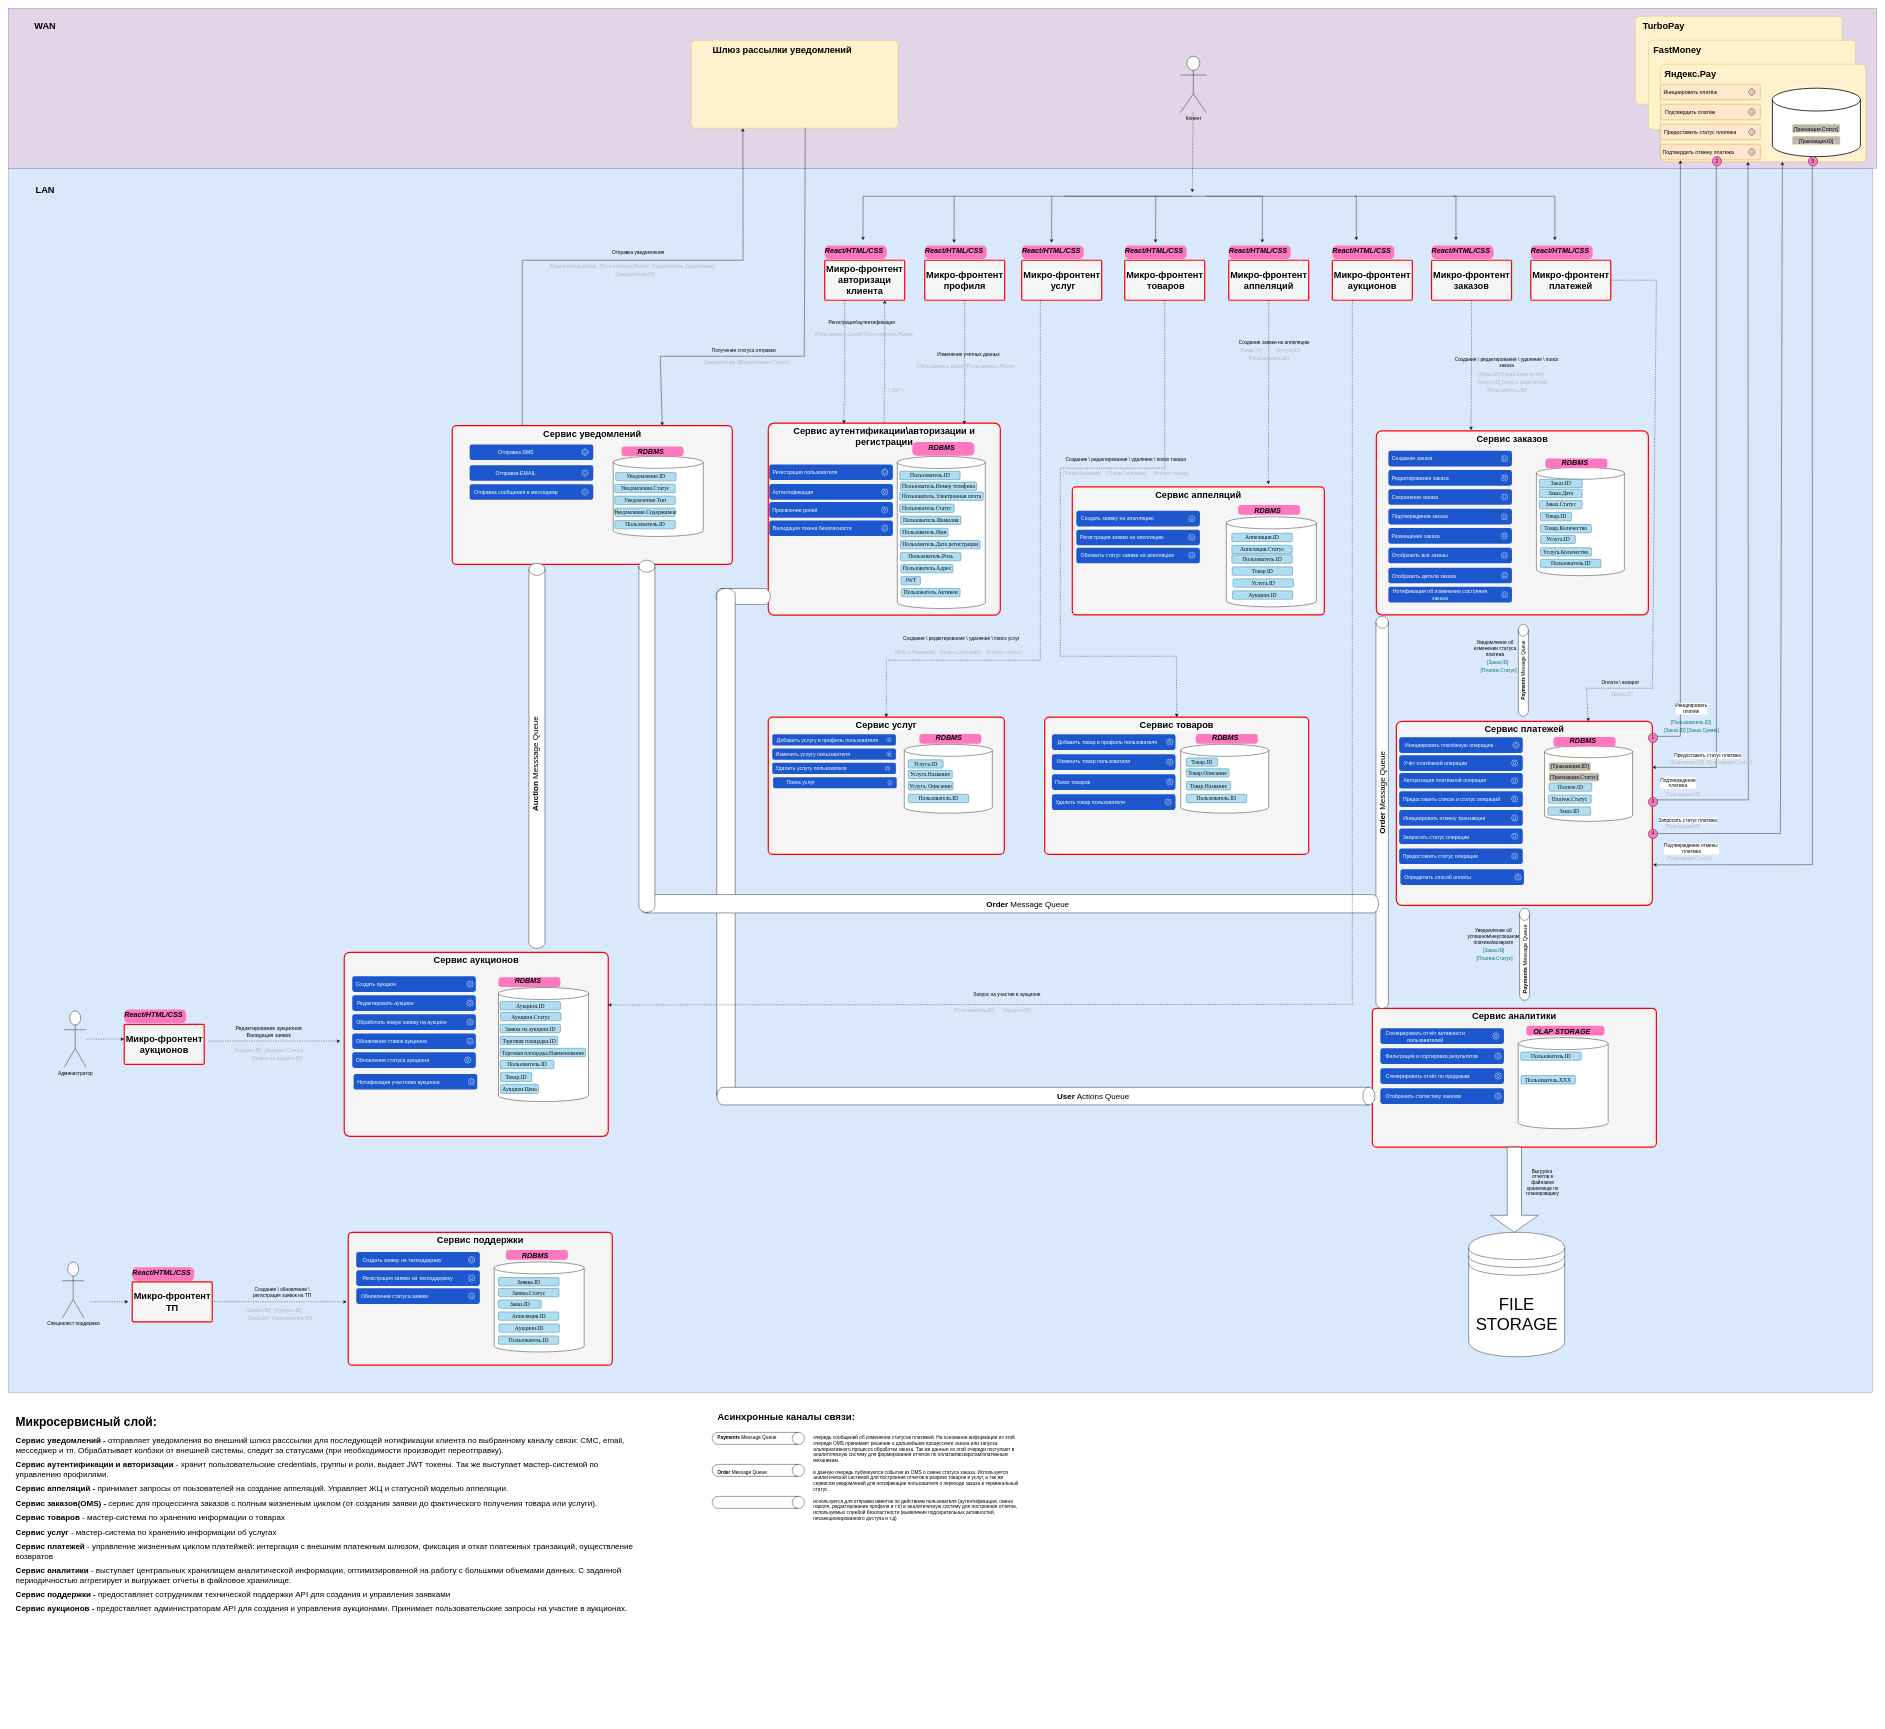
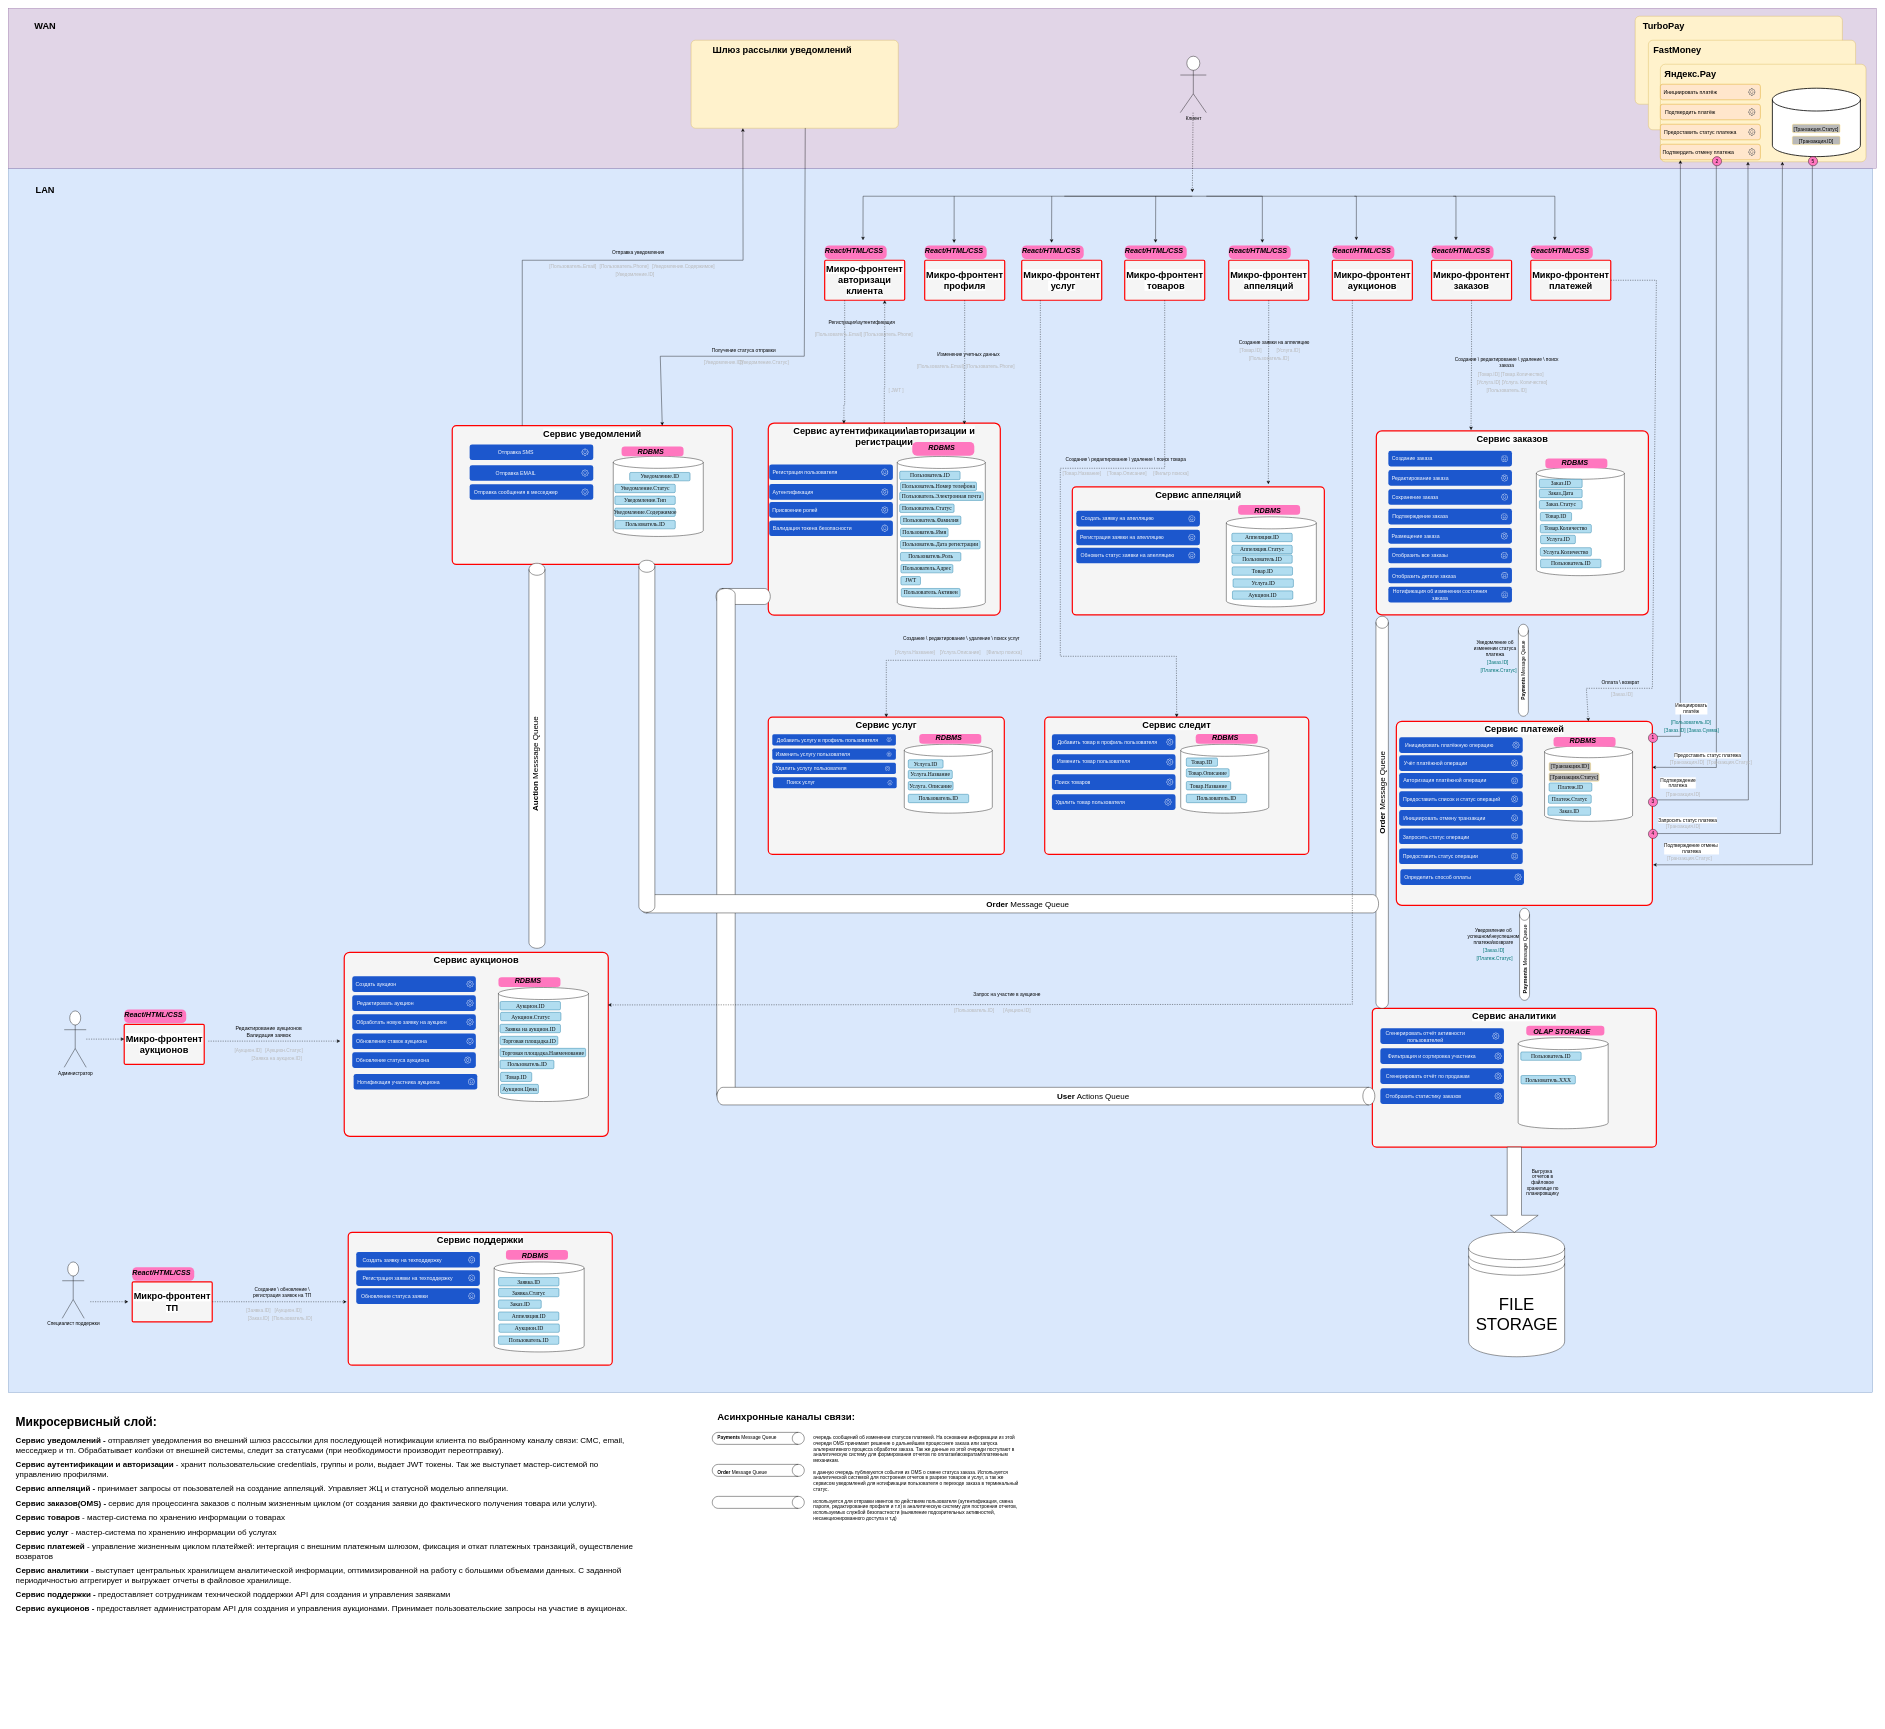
(646, 477) -> (660, 477)
(1177, 723) -> (1177, 723)
(1432, 1056) -> (1432, 1056)
